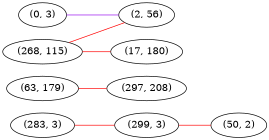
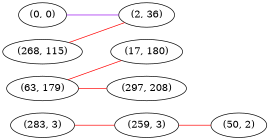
(43, 15) -> (43, 15)
(147, 15) -> (147, 15)
(97, 52) -> (95, 70)
(147, 125) -> (147, 125)
